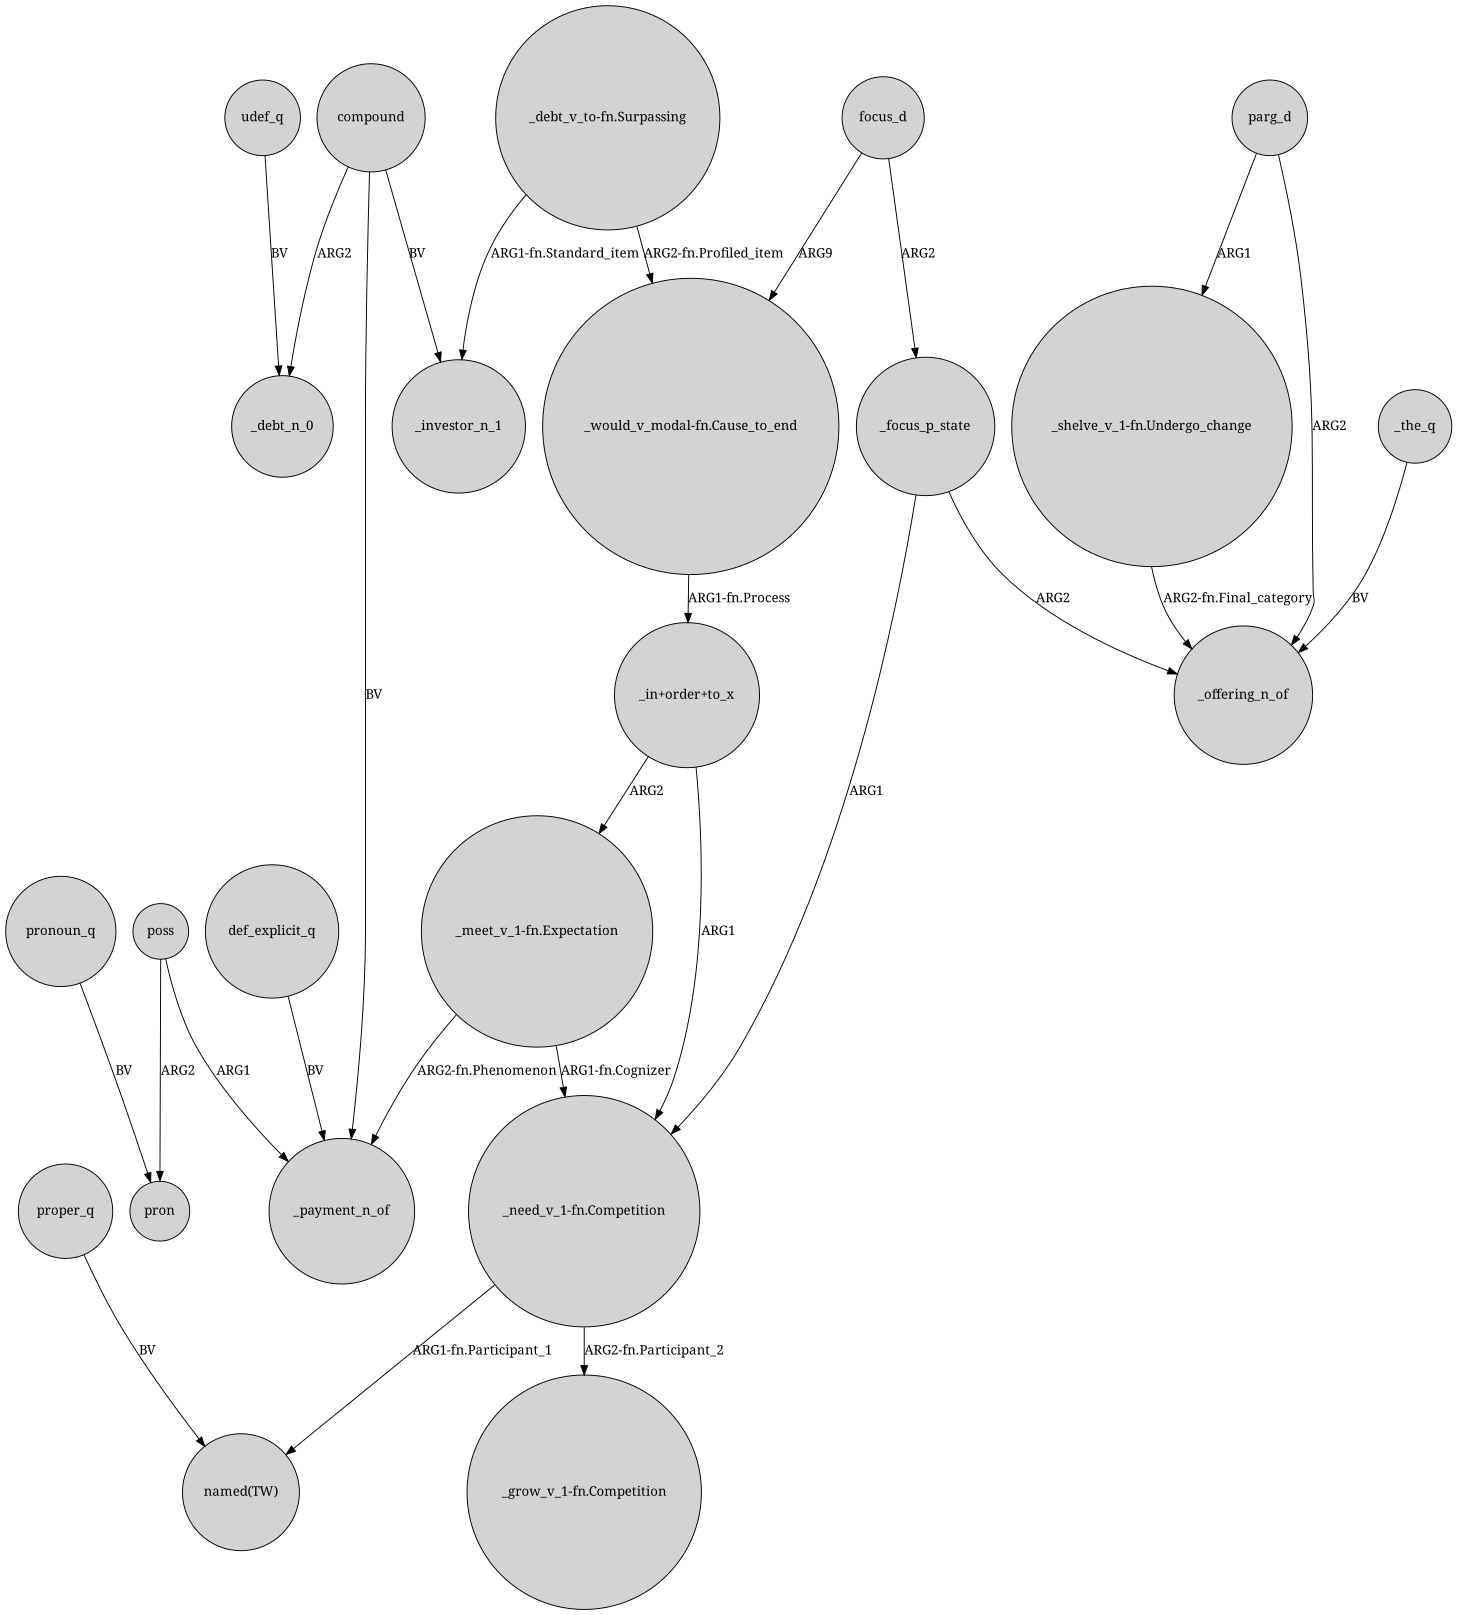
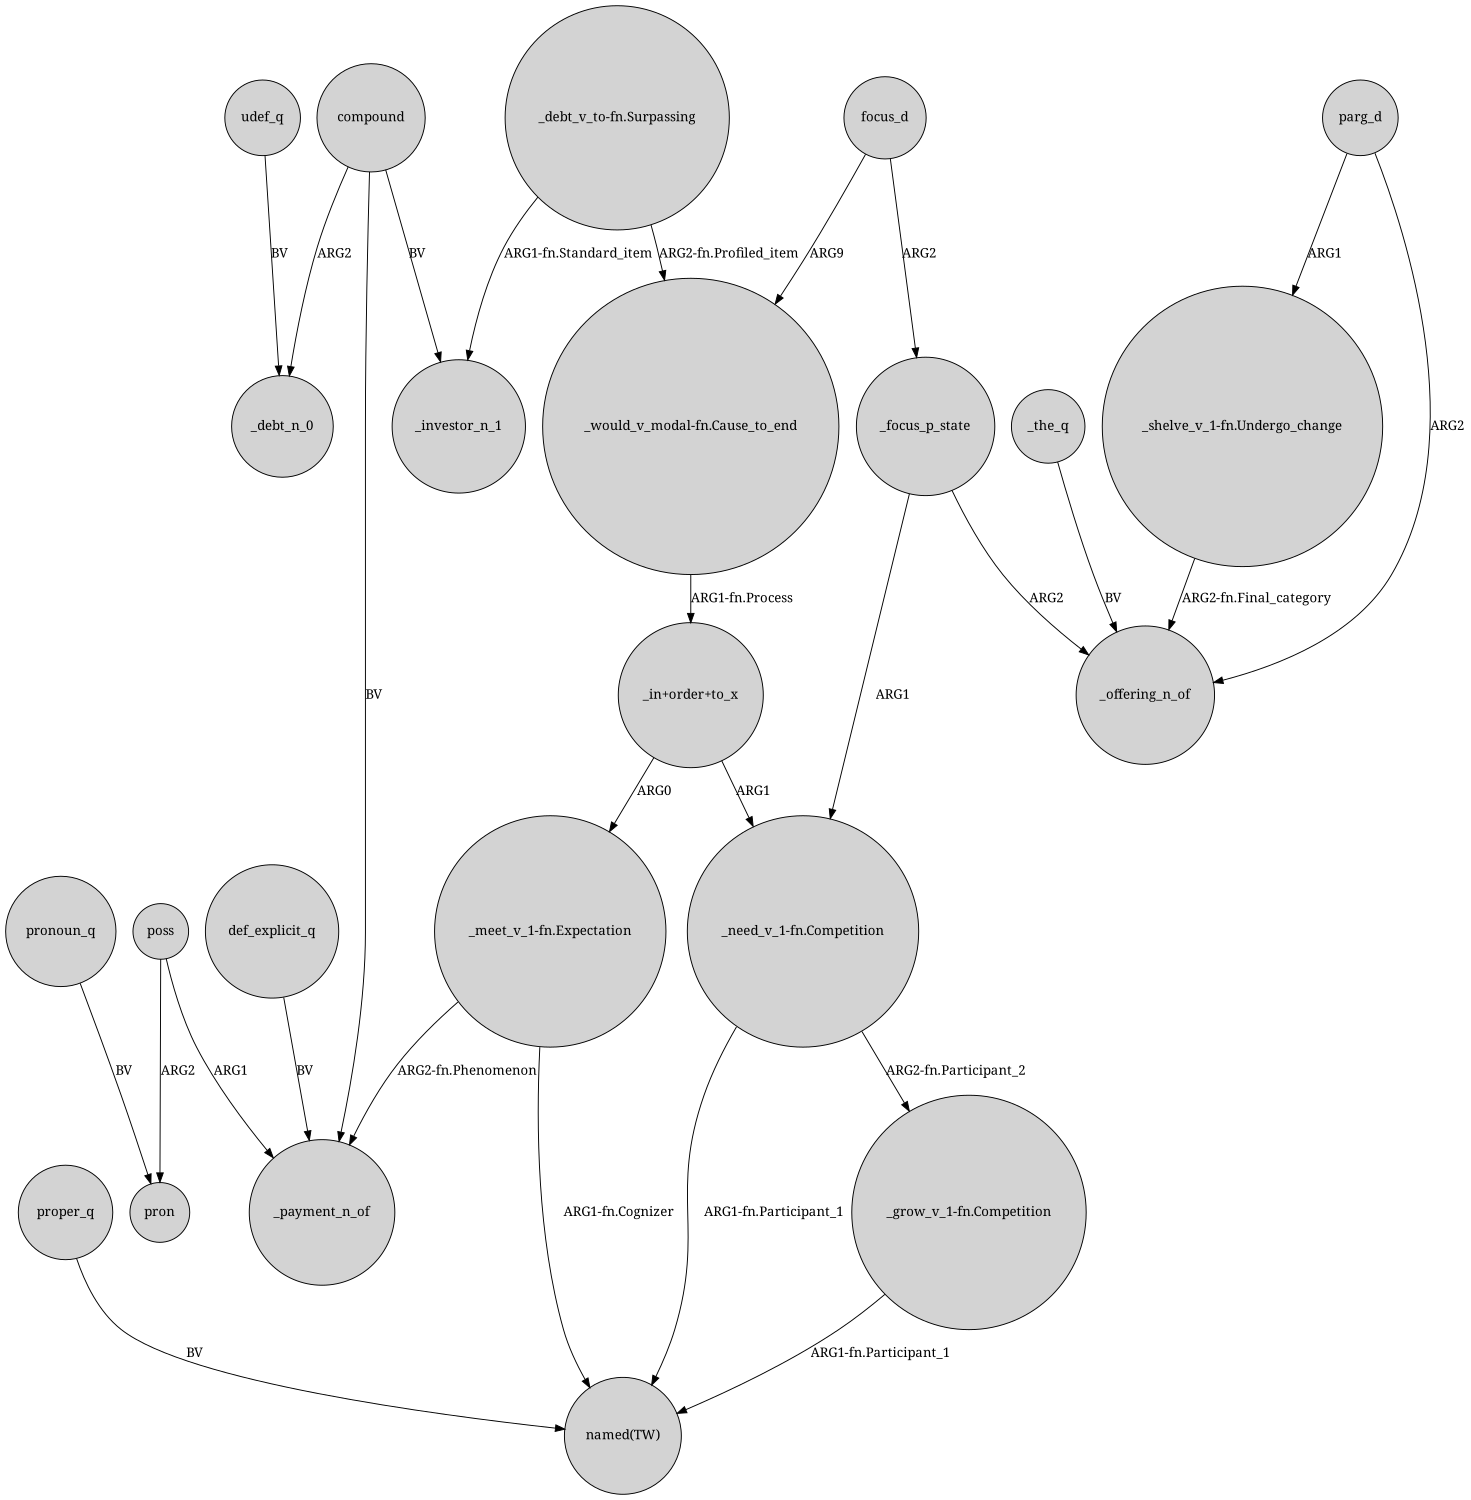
(647, 792) -> (654, 792)
(560, 1067) -> (543, 1216)
none -> (790, 1359)
